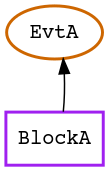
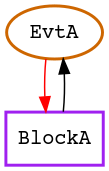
none -> (45, 78)
